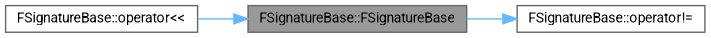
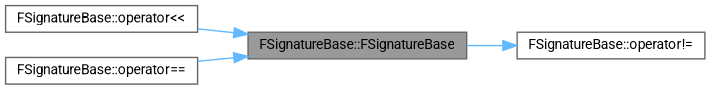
none -> (102, 71)
